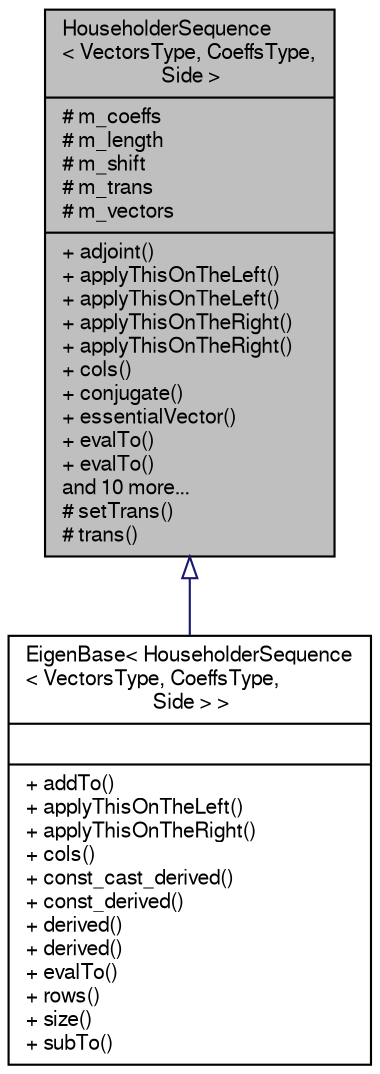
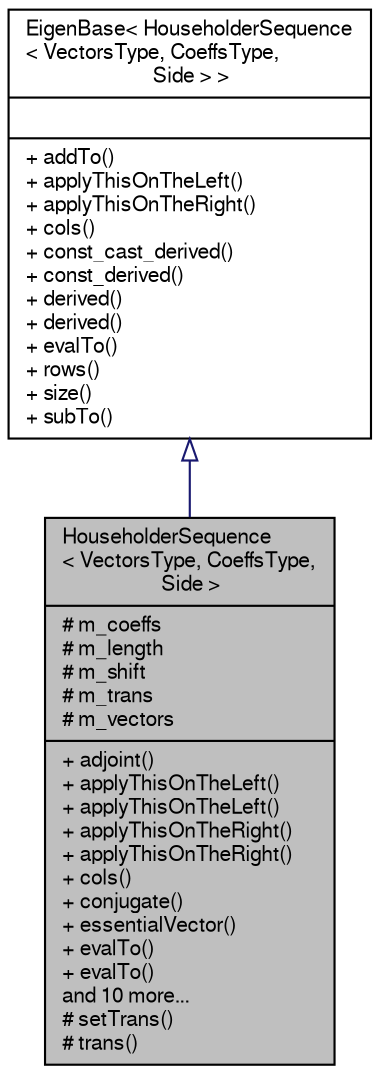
(190, 607) -> (190, 489)
